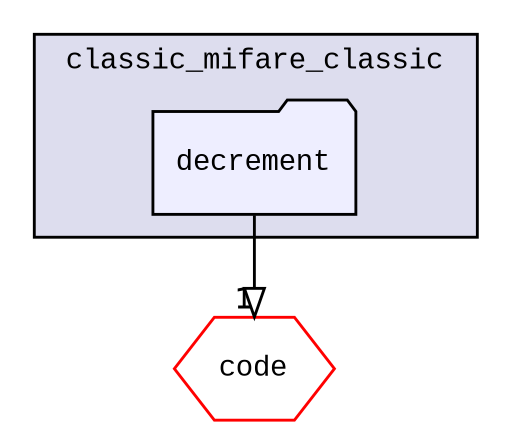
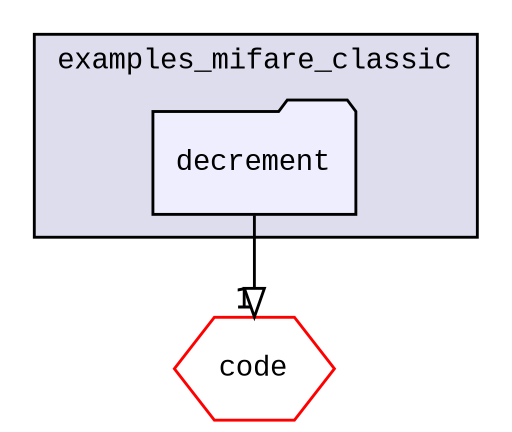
(256, 61) -> (256, 61)
